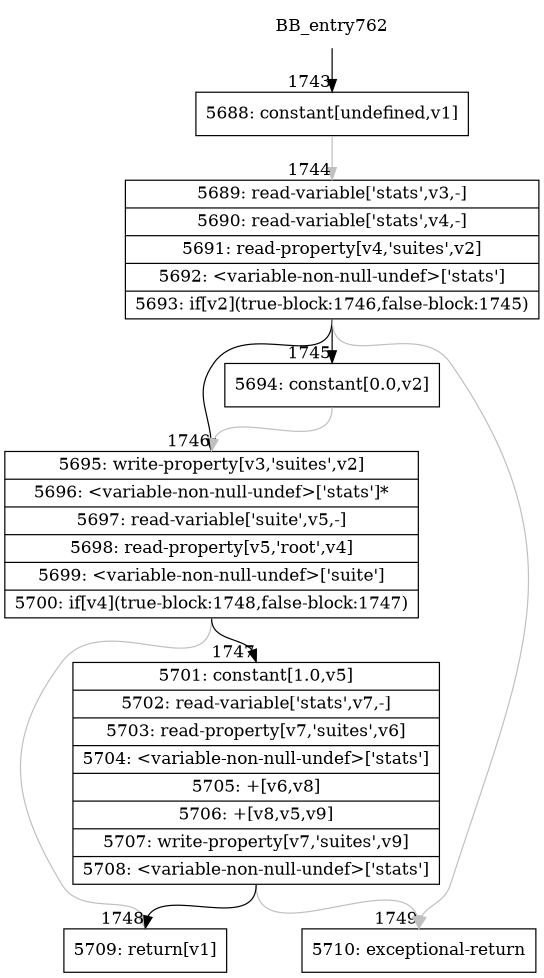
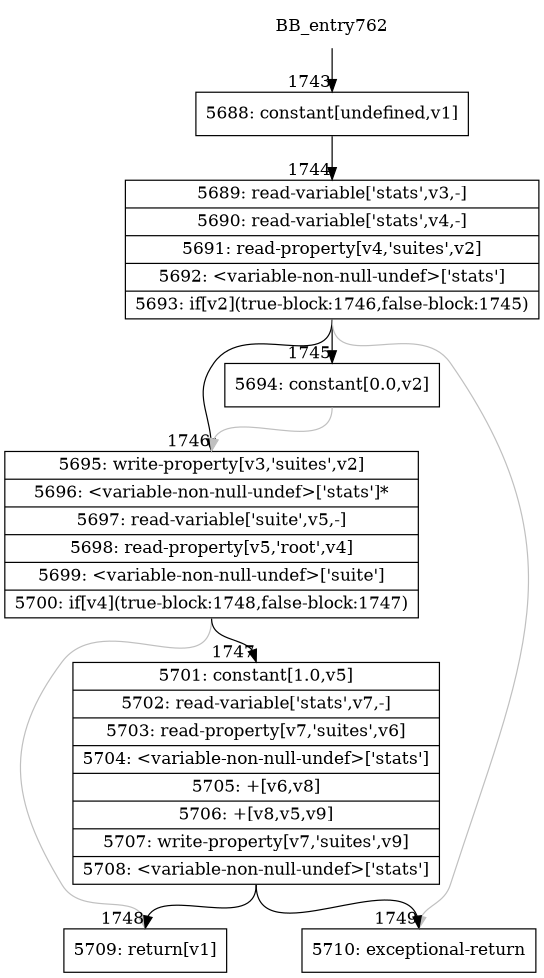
(332, 152) -> (332, 152)
(332, 908) -> (332, 908)
